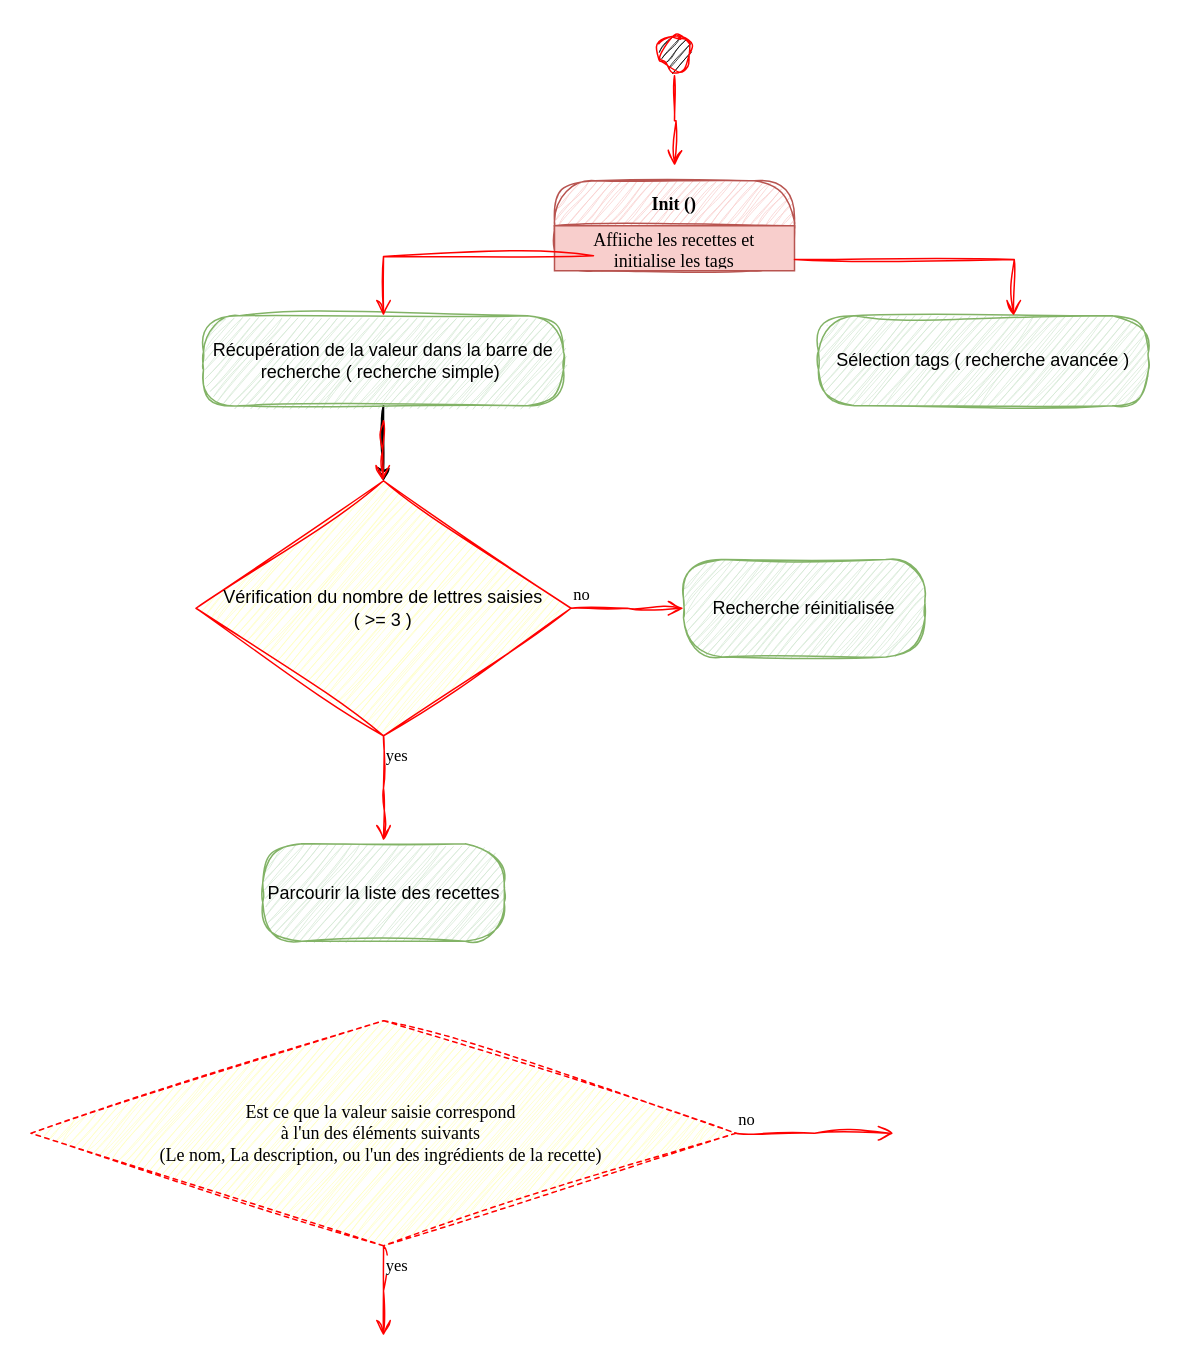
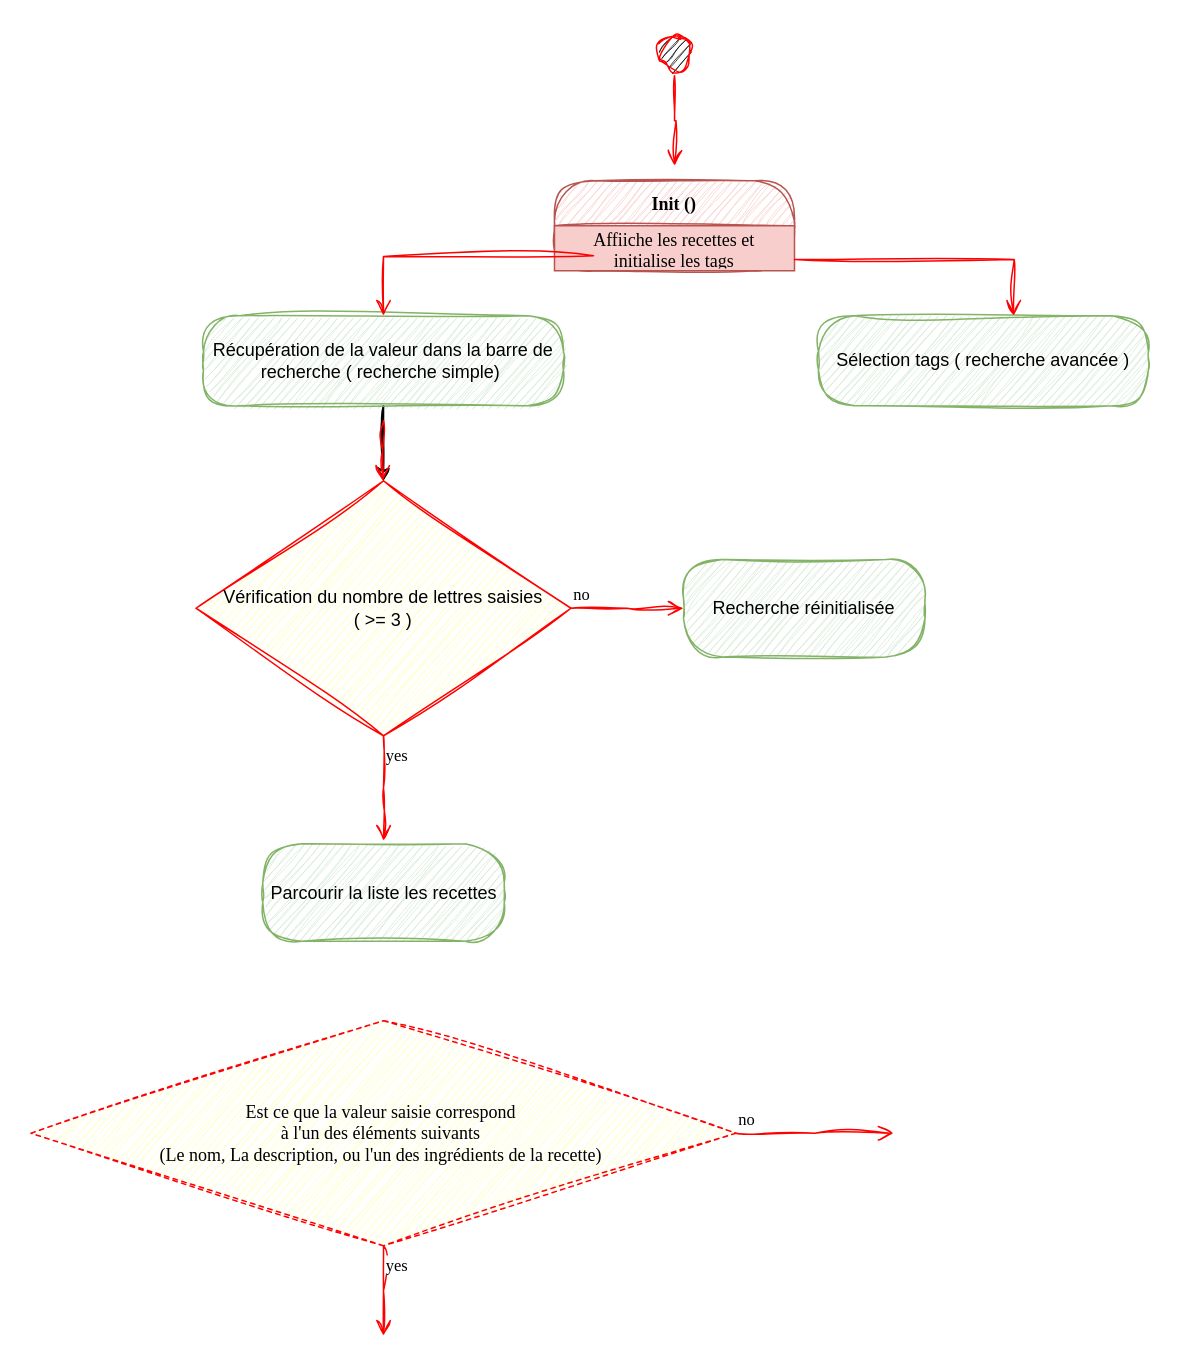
(384, 893) -> (384, 893)
